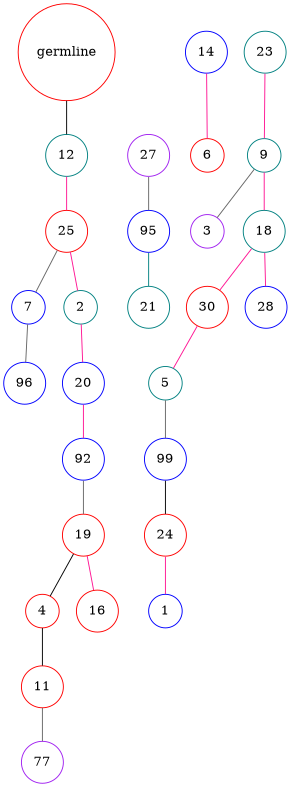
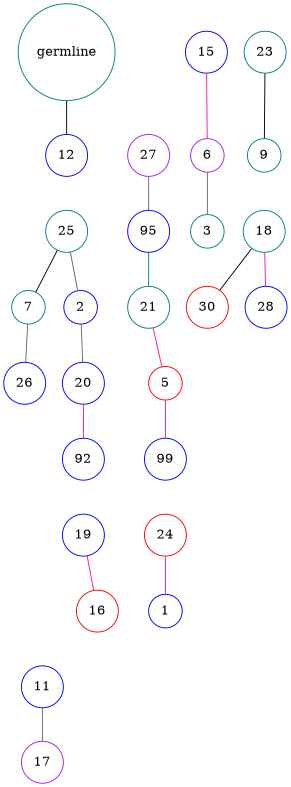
(67, 52) -> (67, 52)
(206, 52) -> (206, 52)
(265, 106) -> (265, 106)
(67, 155) -> (67, 155)
(207, 155) -> (207, 155)
(264, 191) -> none
(67, 193) -> none
(236, 193) -> (207, 193)
(67, 231) -> (67, 231)
(207, 231) -> (207, 231)
(236, 269) -> (236, 269)
(47, 271) -> (47, 271)
(74, 271) -> (74, 271)
(28, 307) -> (28, 307)
(81, 307) -> (81, 307)
(82, 343) -> (82, 343)
(185, 347) -> (158, 347)
(25, 383) -> (25, 383)
(165, 383) -> (165, 383)
(165, 419) -> (165, 419)
(83, 497) -> none
(165, 497) -> none
(83, 535) -> (83, 535)
(42, 611) -> none
(42, 687) -> (42, 687)
(42, 762) -> (42, 762)
